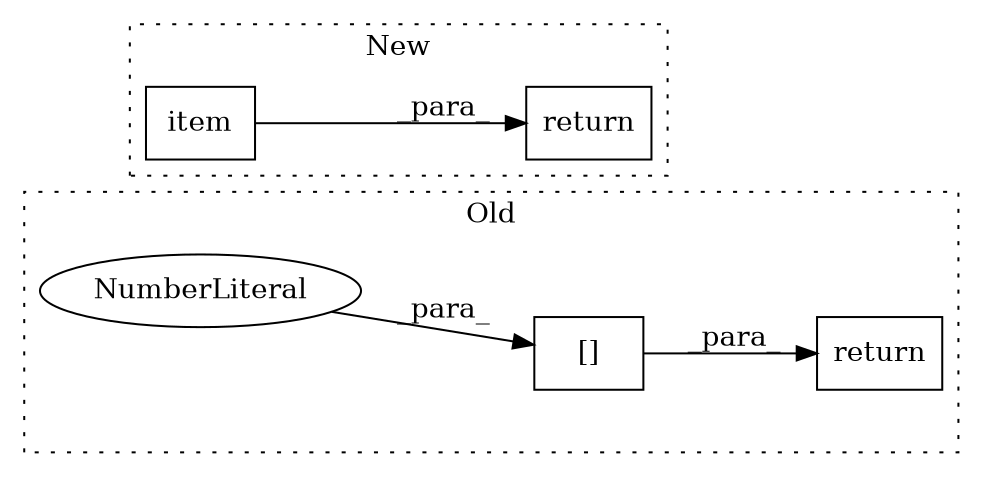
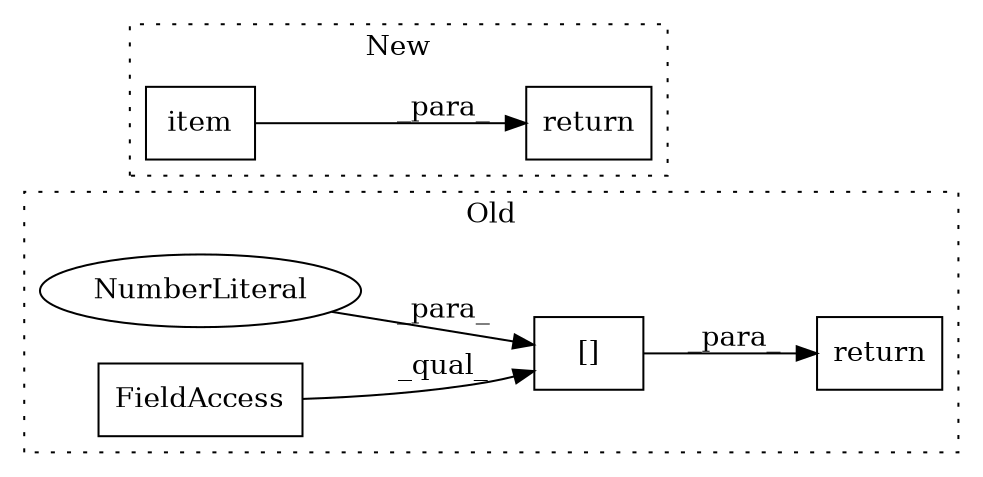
none -> (201, 400)
